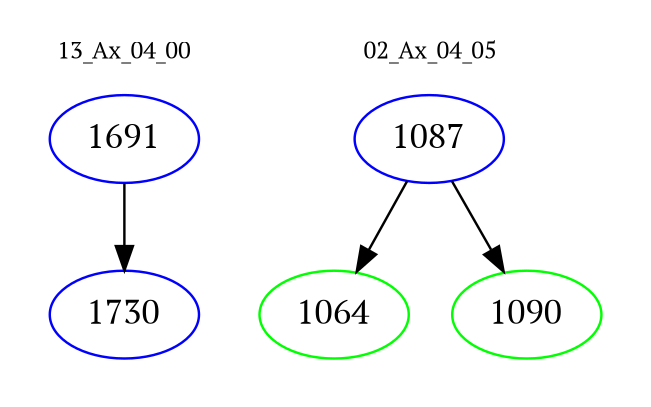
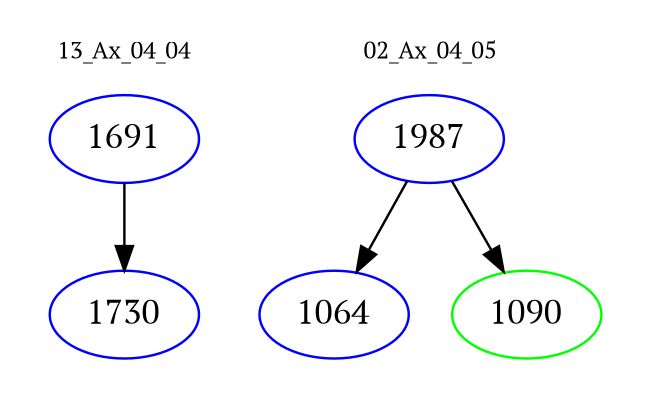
(124, 52) -> (124, 52)
(429, 139) -> (429, 139)
(334, 315) -> (334, 315)
